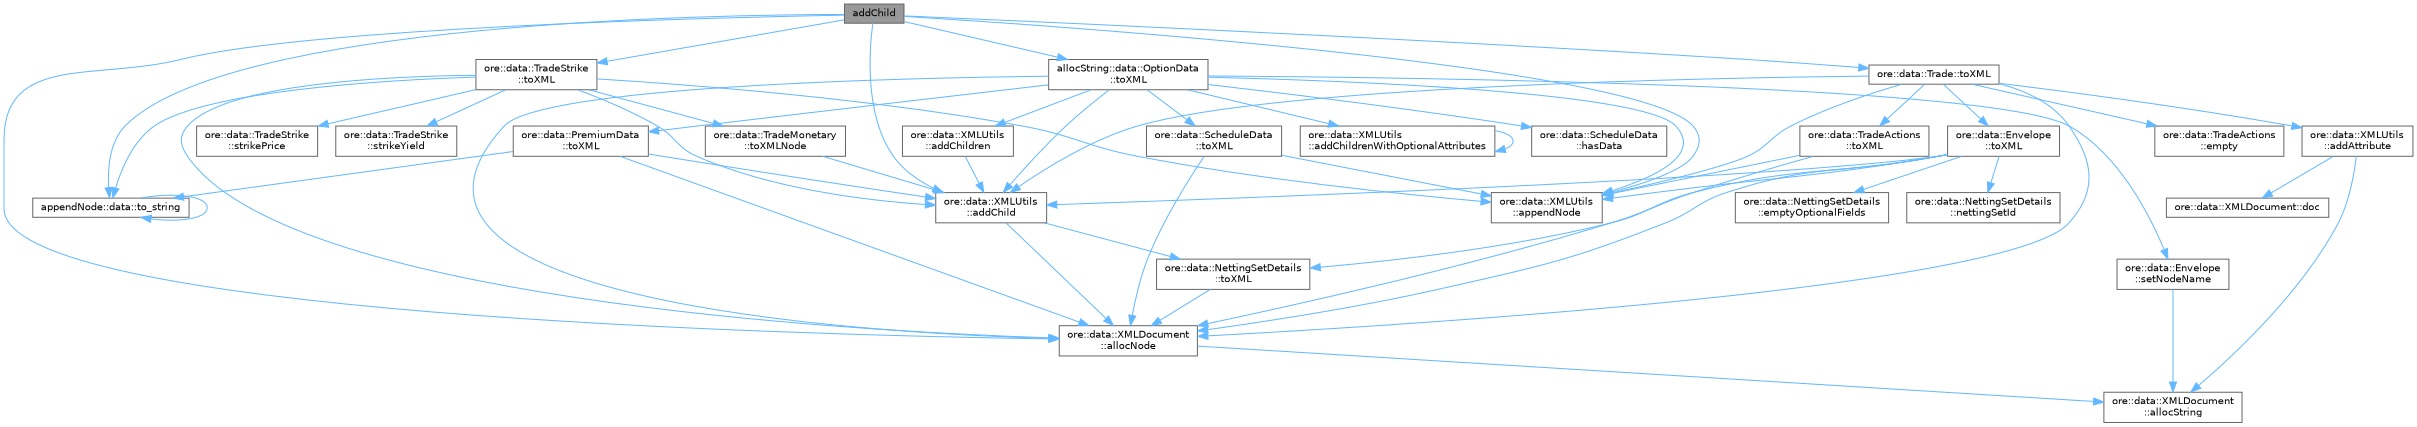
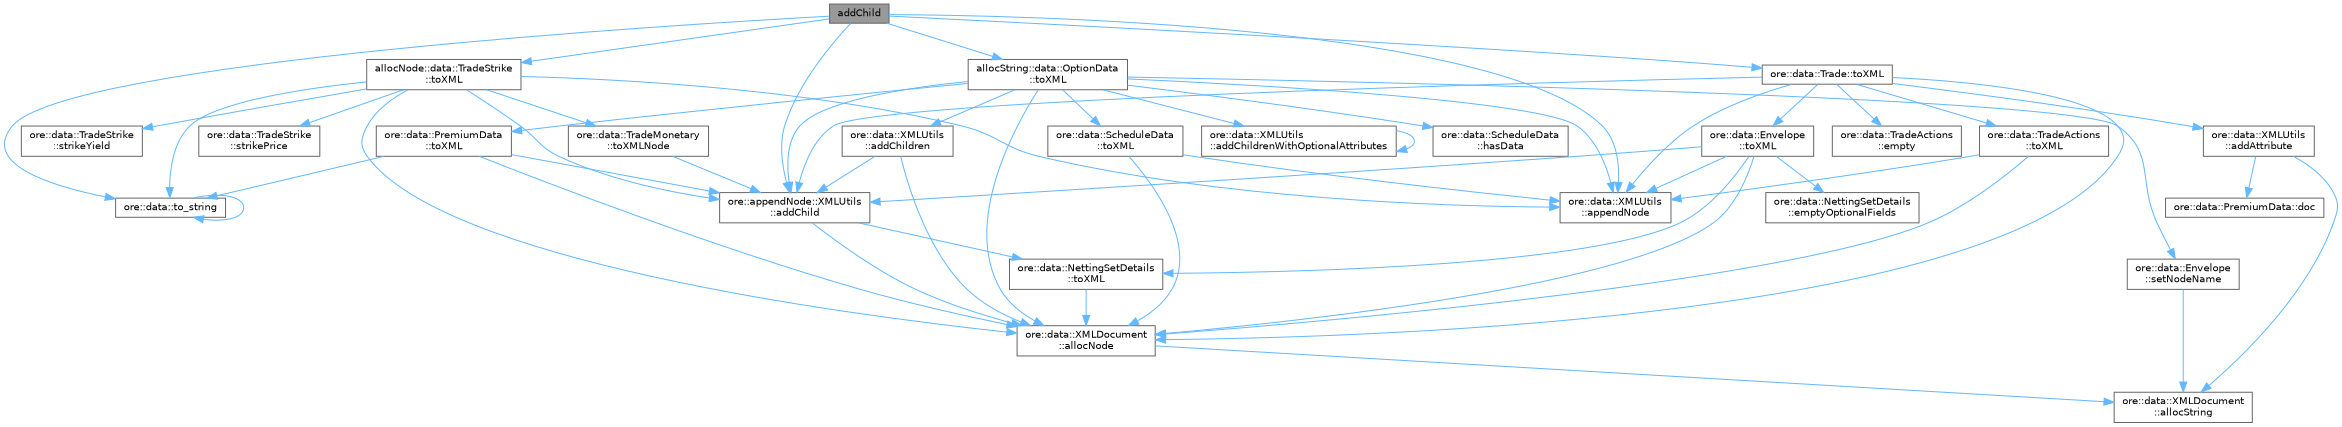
(536, 75) -> (444, 75)
(111, 208) -> (171, 208)
(991, 208) -> (795, 208)
(1983, 208) -> none
(2248, 208) -> (2245, 208)
(47, 247) -> (940, 255)
